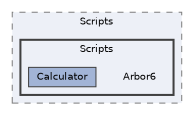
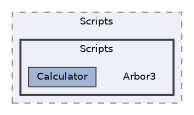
(140, 77) -> (140, 77)
